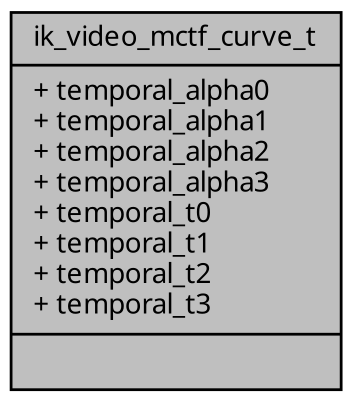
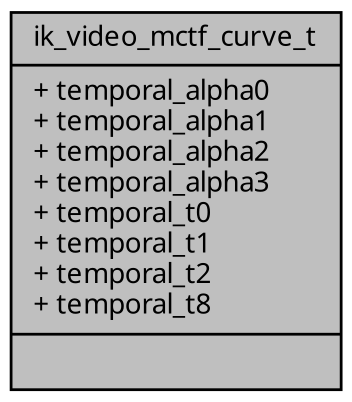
(123, 305) -> (123, 305)
